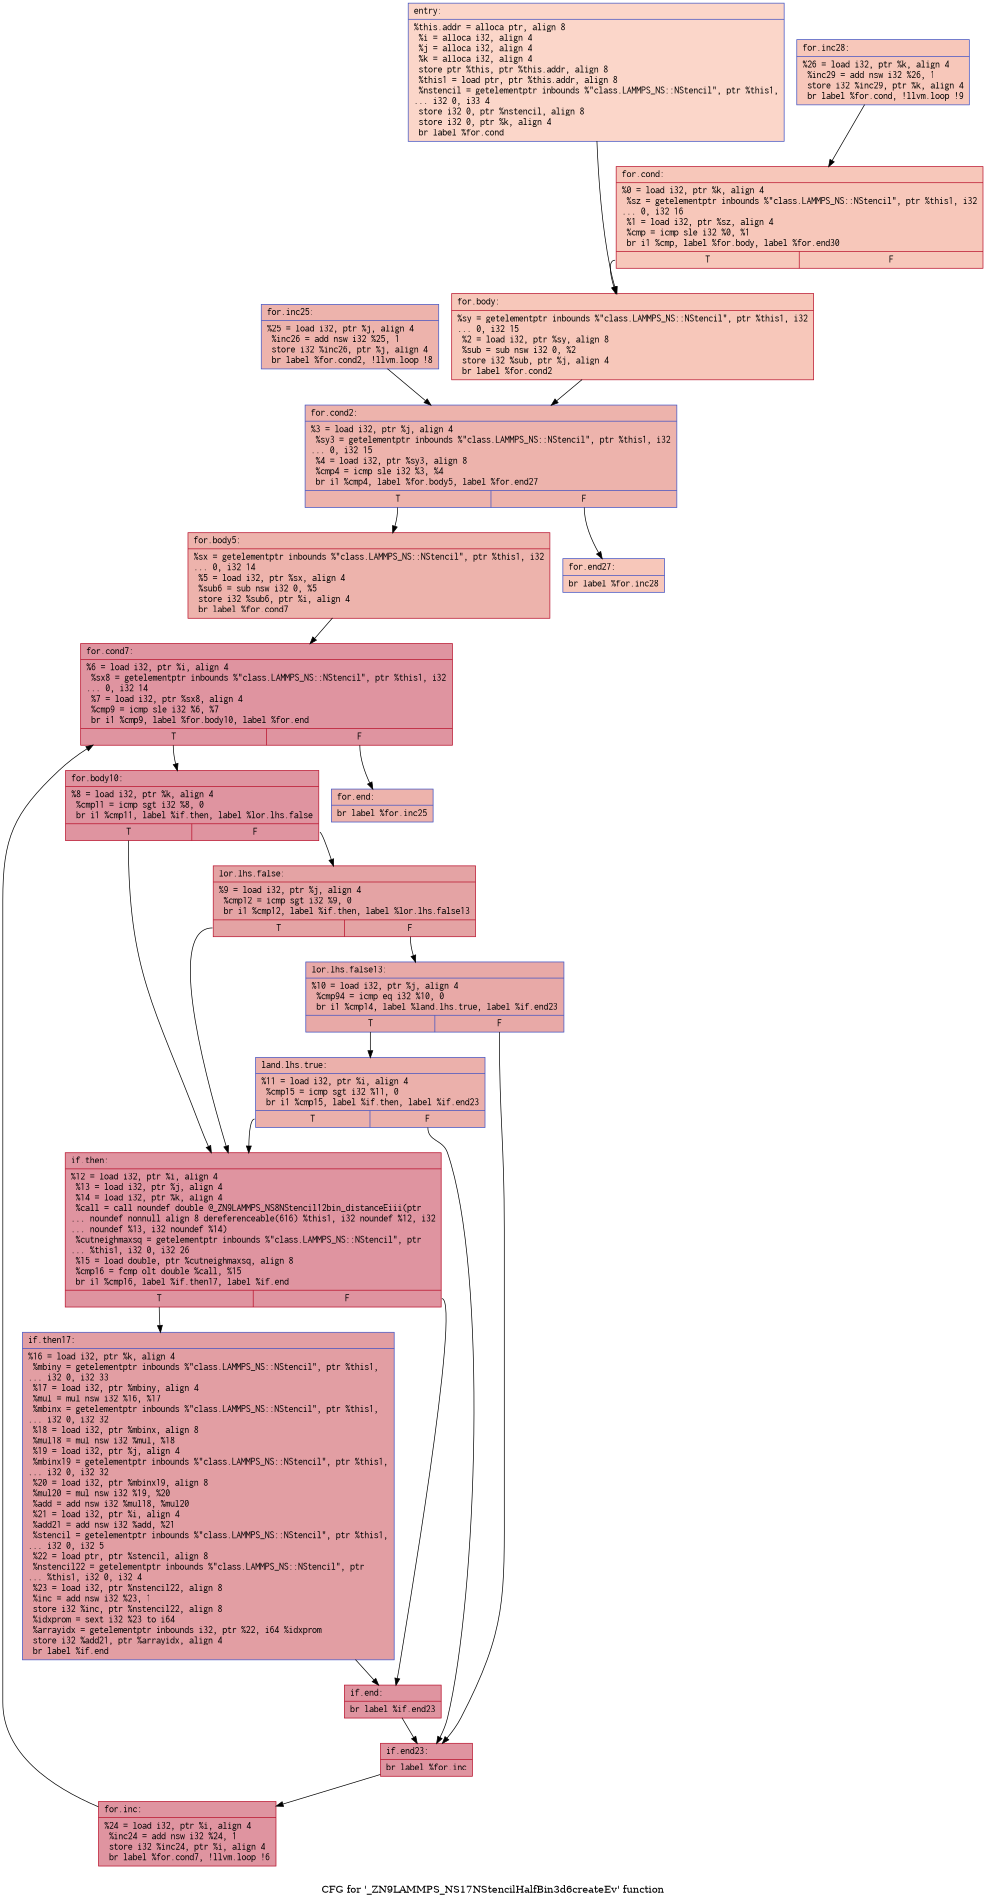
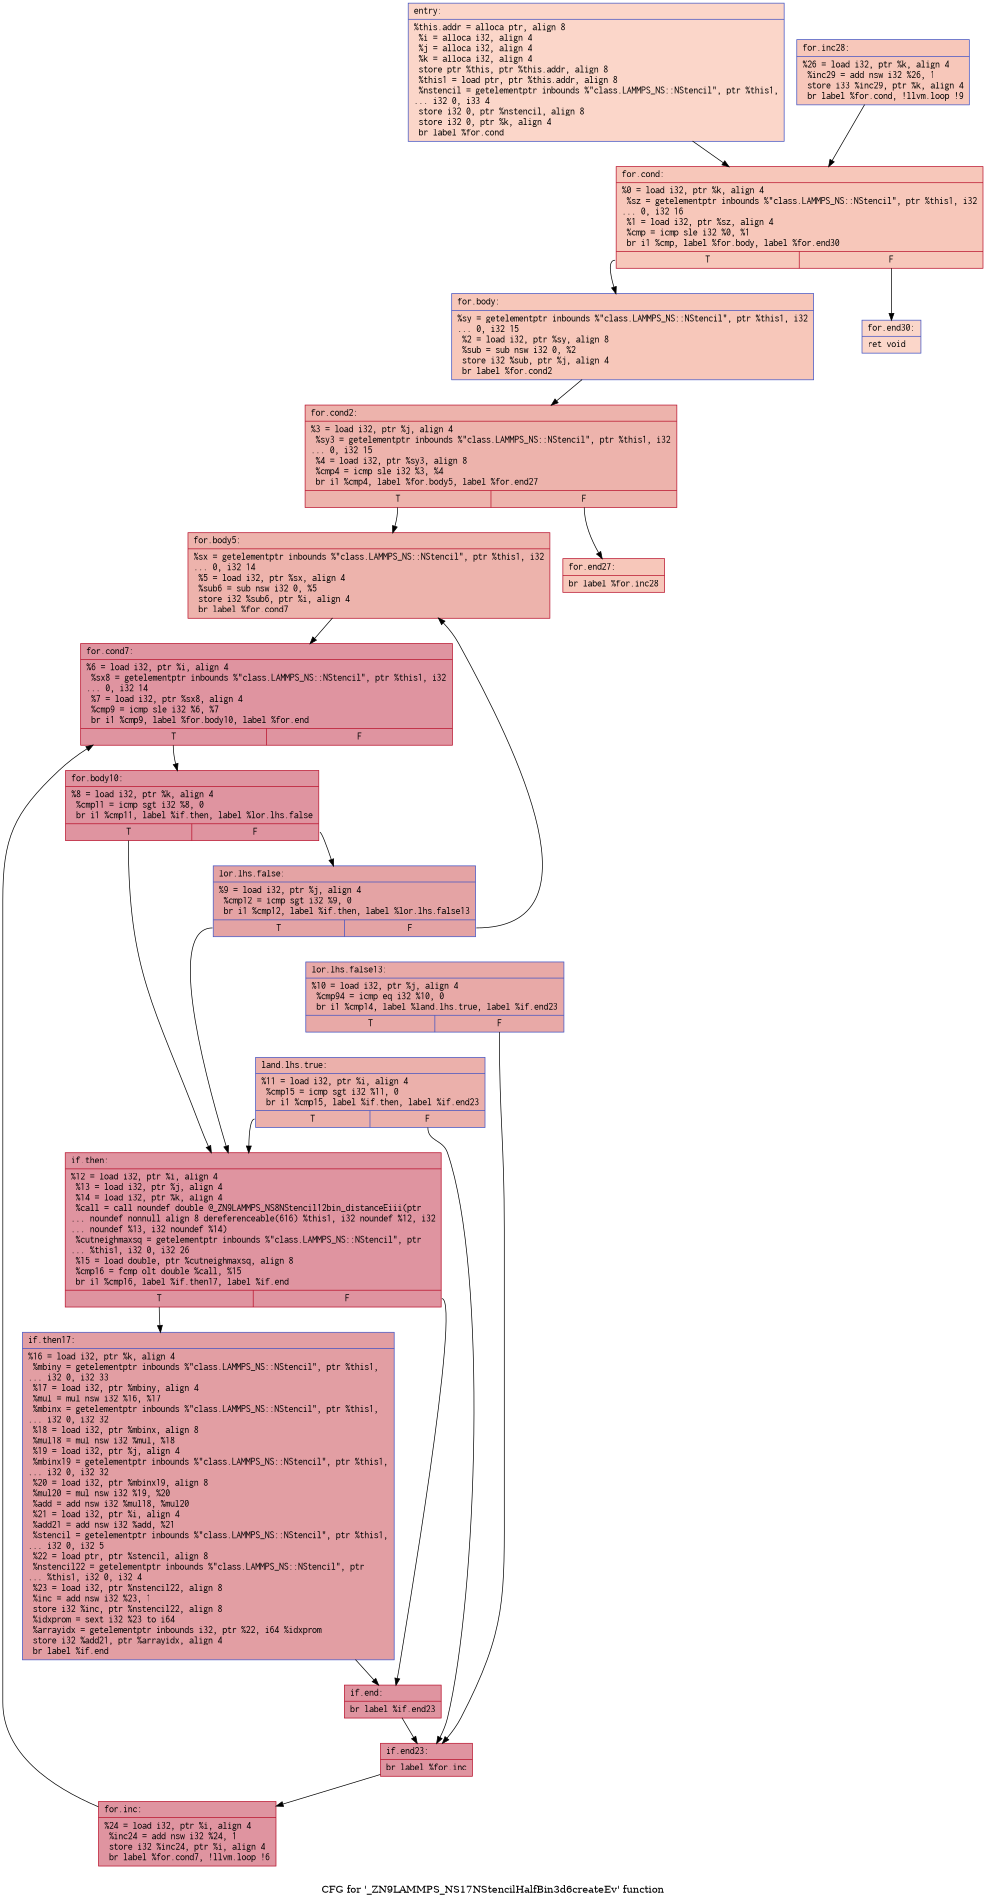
(883, 86) -> (883, 86)
(602, 215) -> (708, 152)
(350, 337) -> none
(633, 337) -> (633, 337)
none -> (891, 337)
(491, 456) -> (491, 456)
(614, 575) -> (614, 575)
(382, 806) -> none
(344, 901) -> (344, 901)
(411, 946) -> (526, 787)
(370, 1041) -> none
